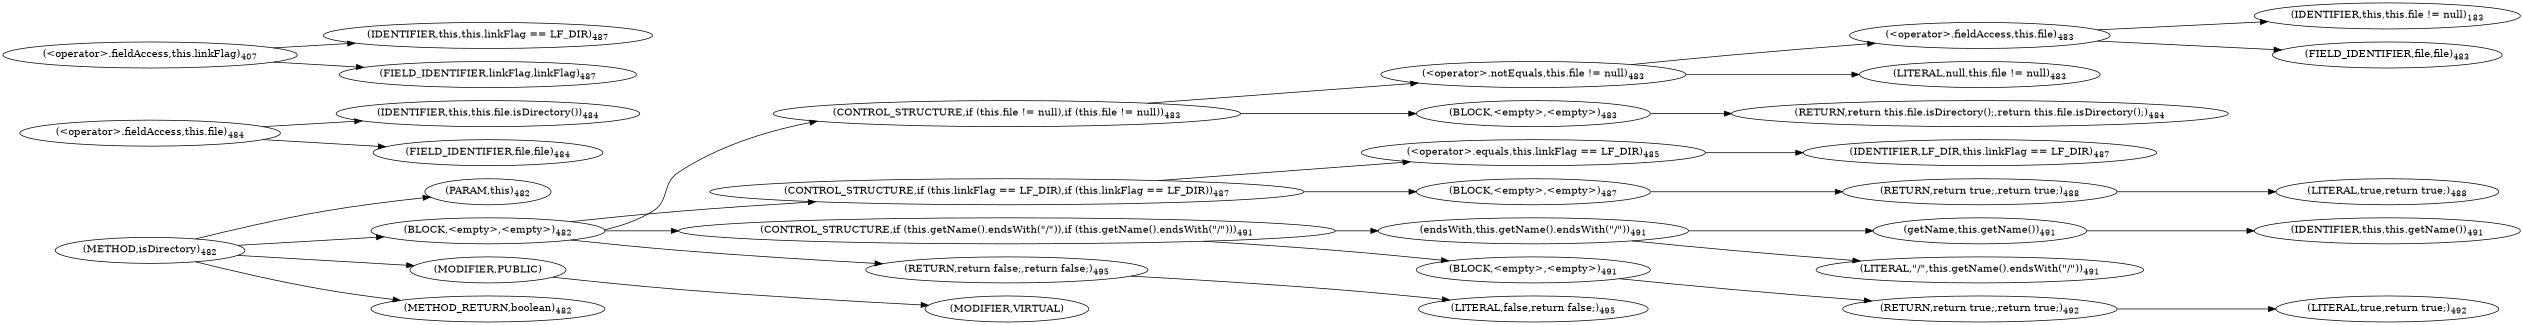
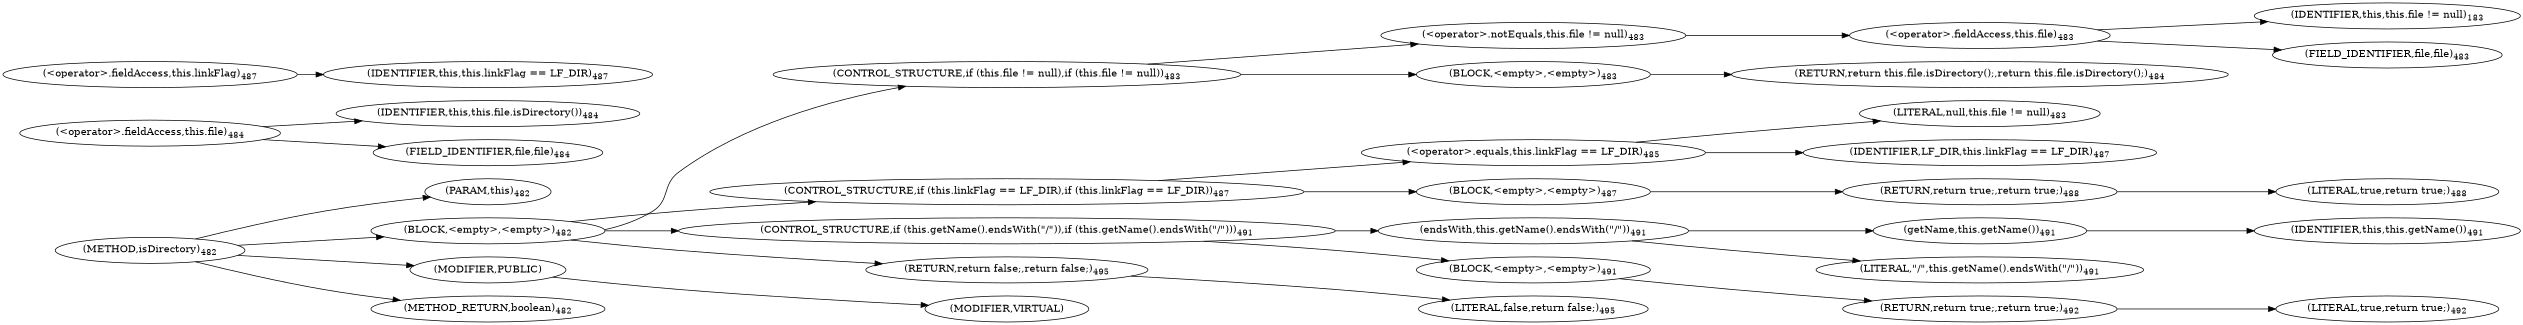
(249, 54) -> (249, 73)
(488, 75) -> none
(1769, 75) -> (1754, 131)
